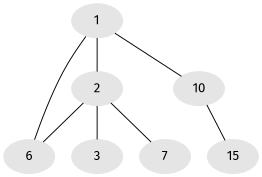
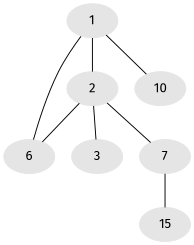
(216, 123) -> (165, 191)
